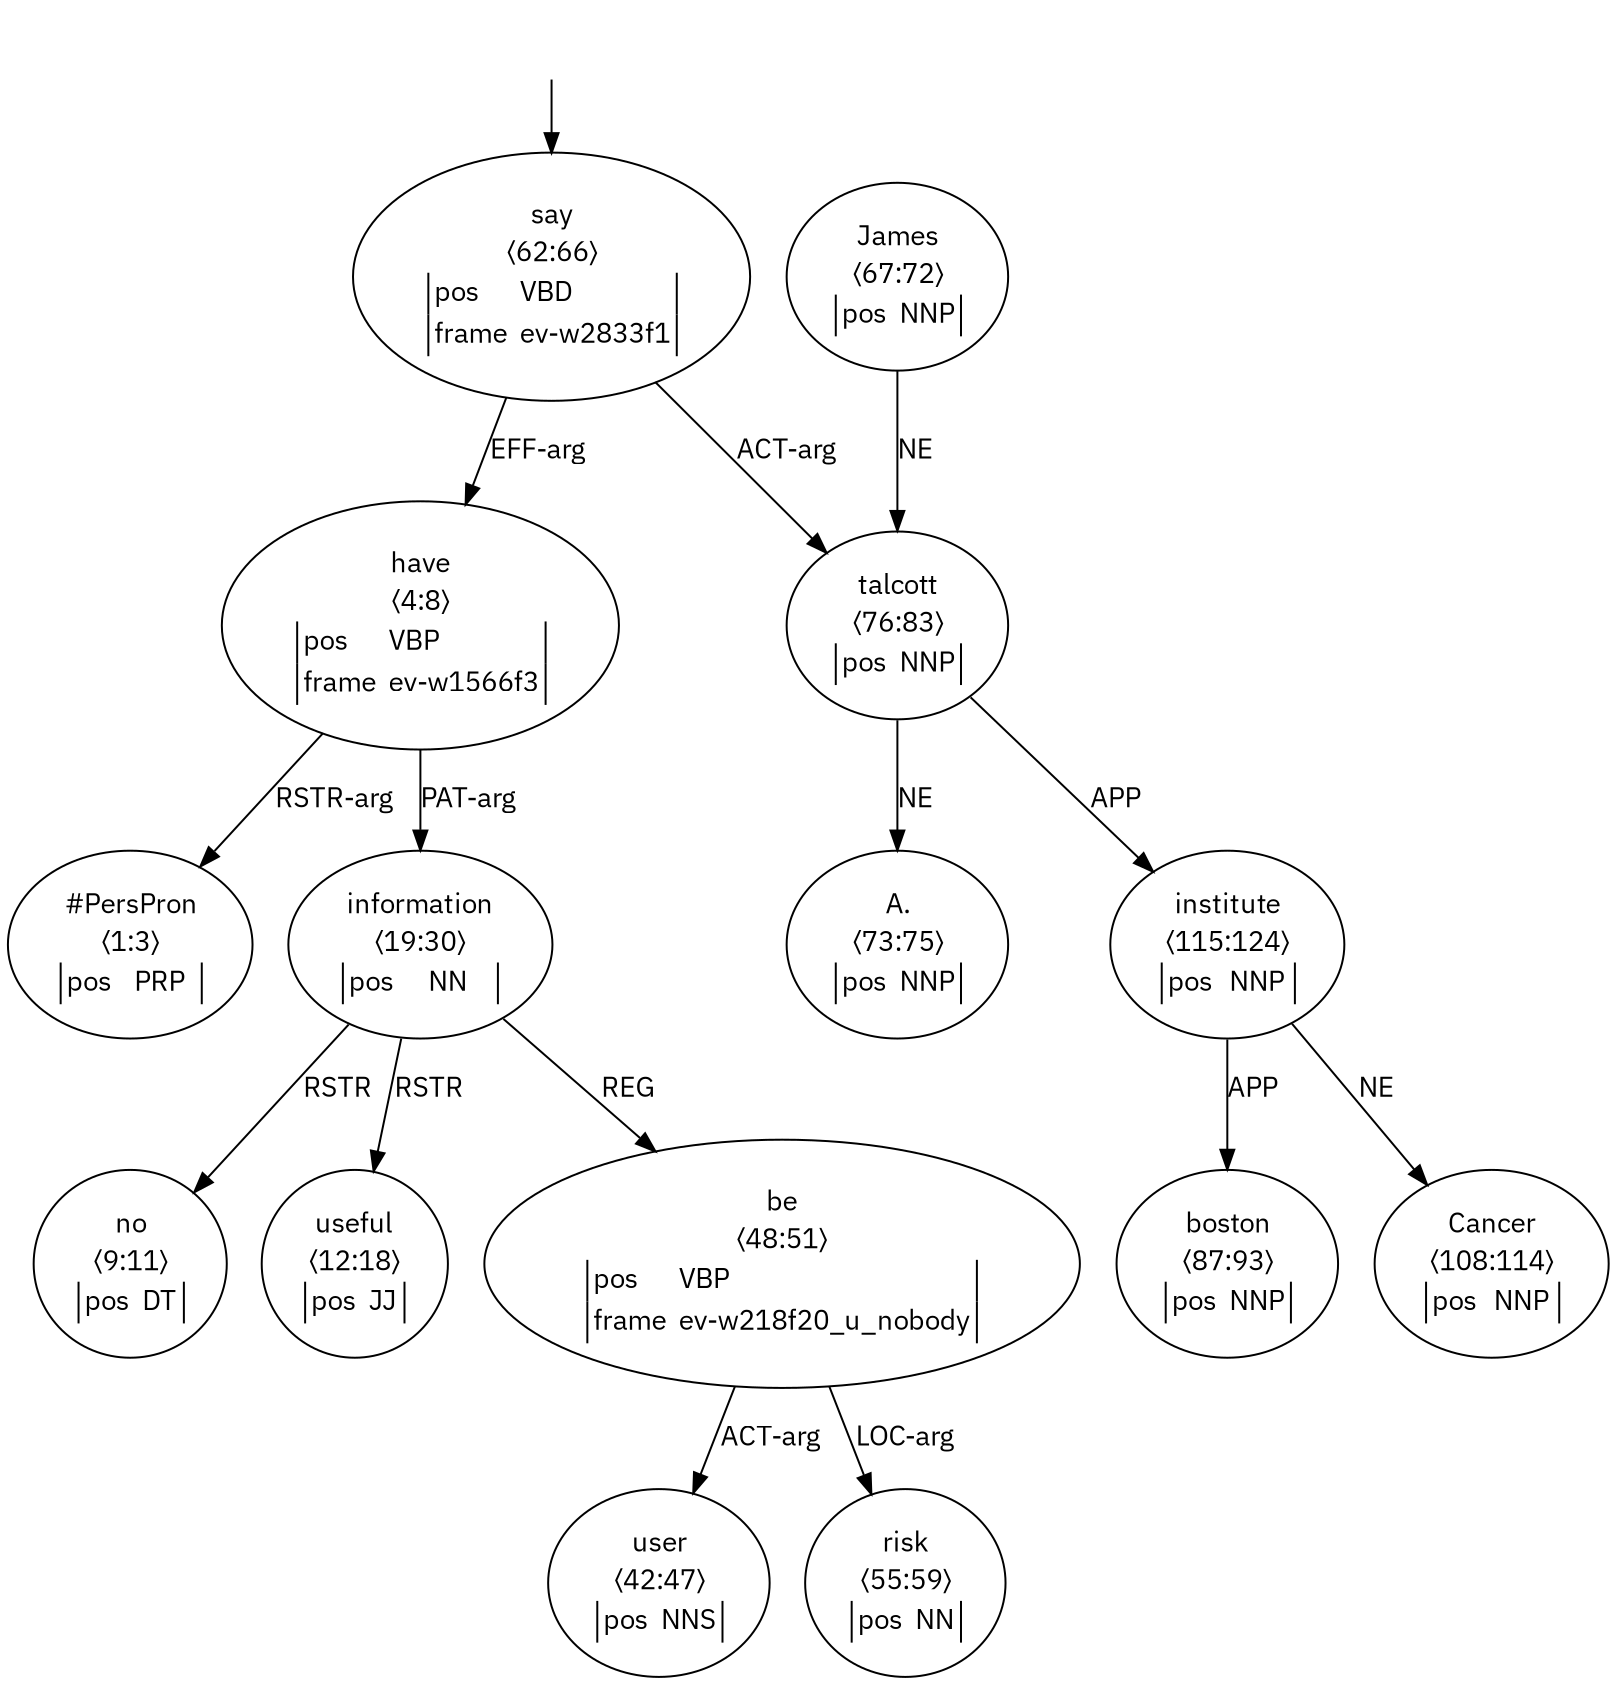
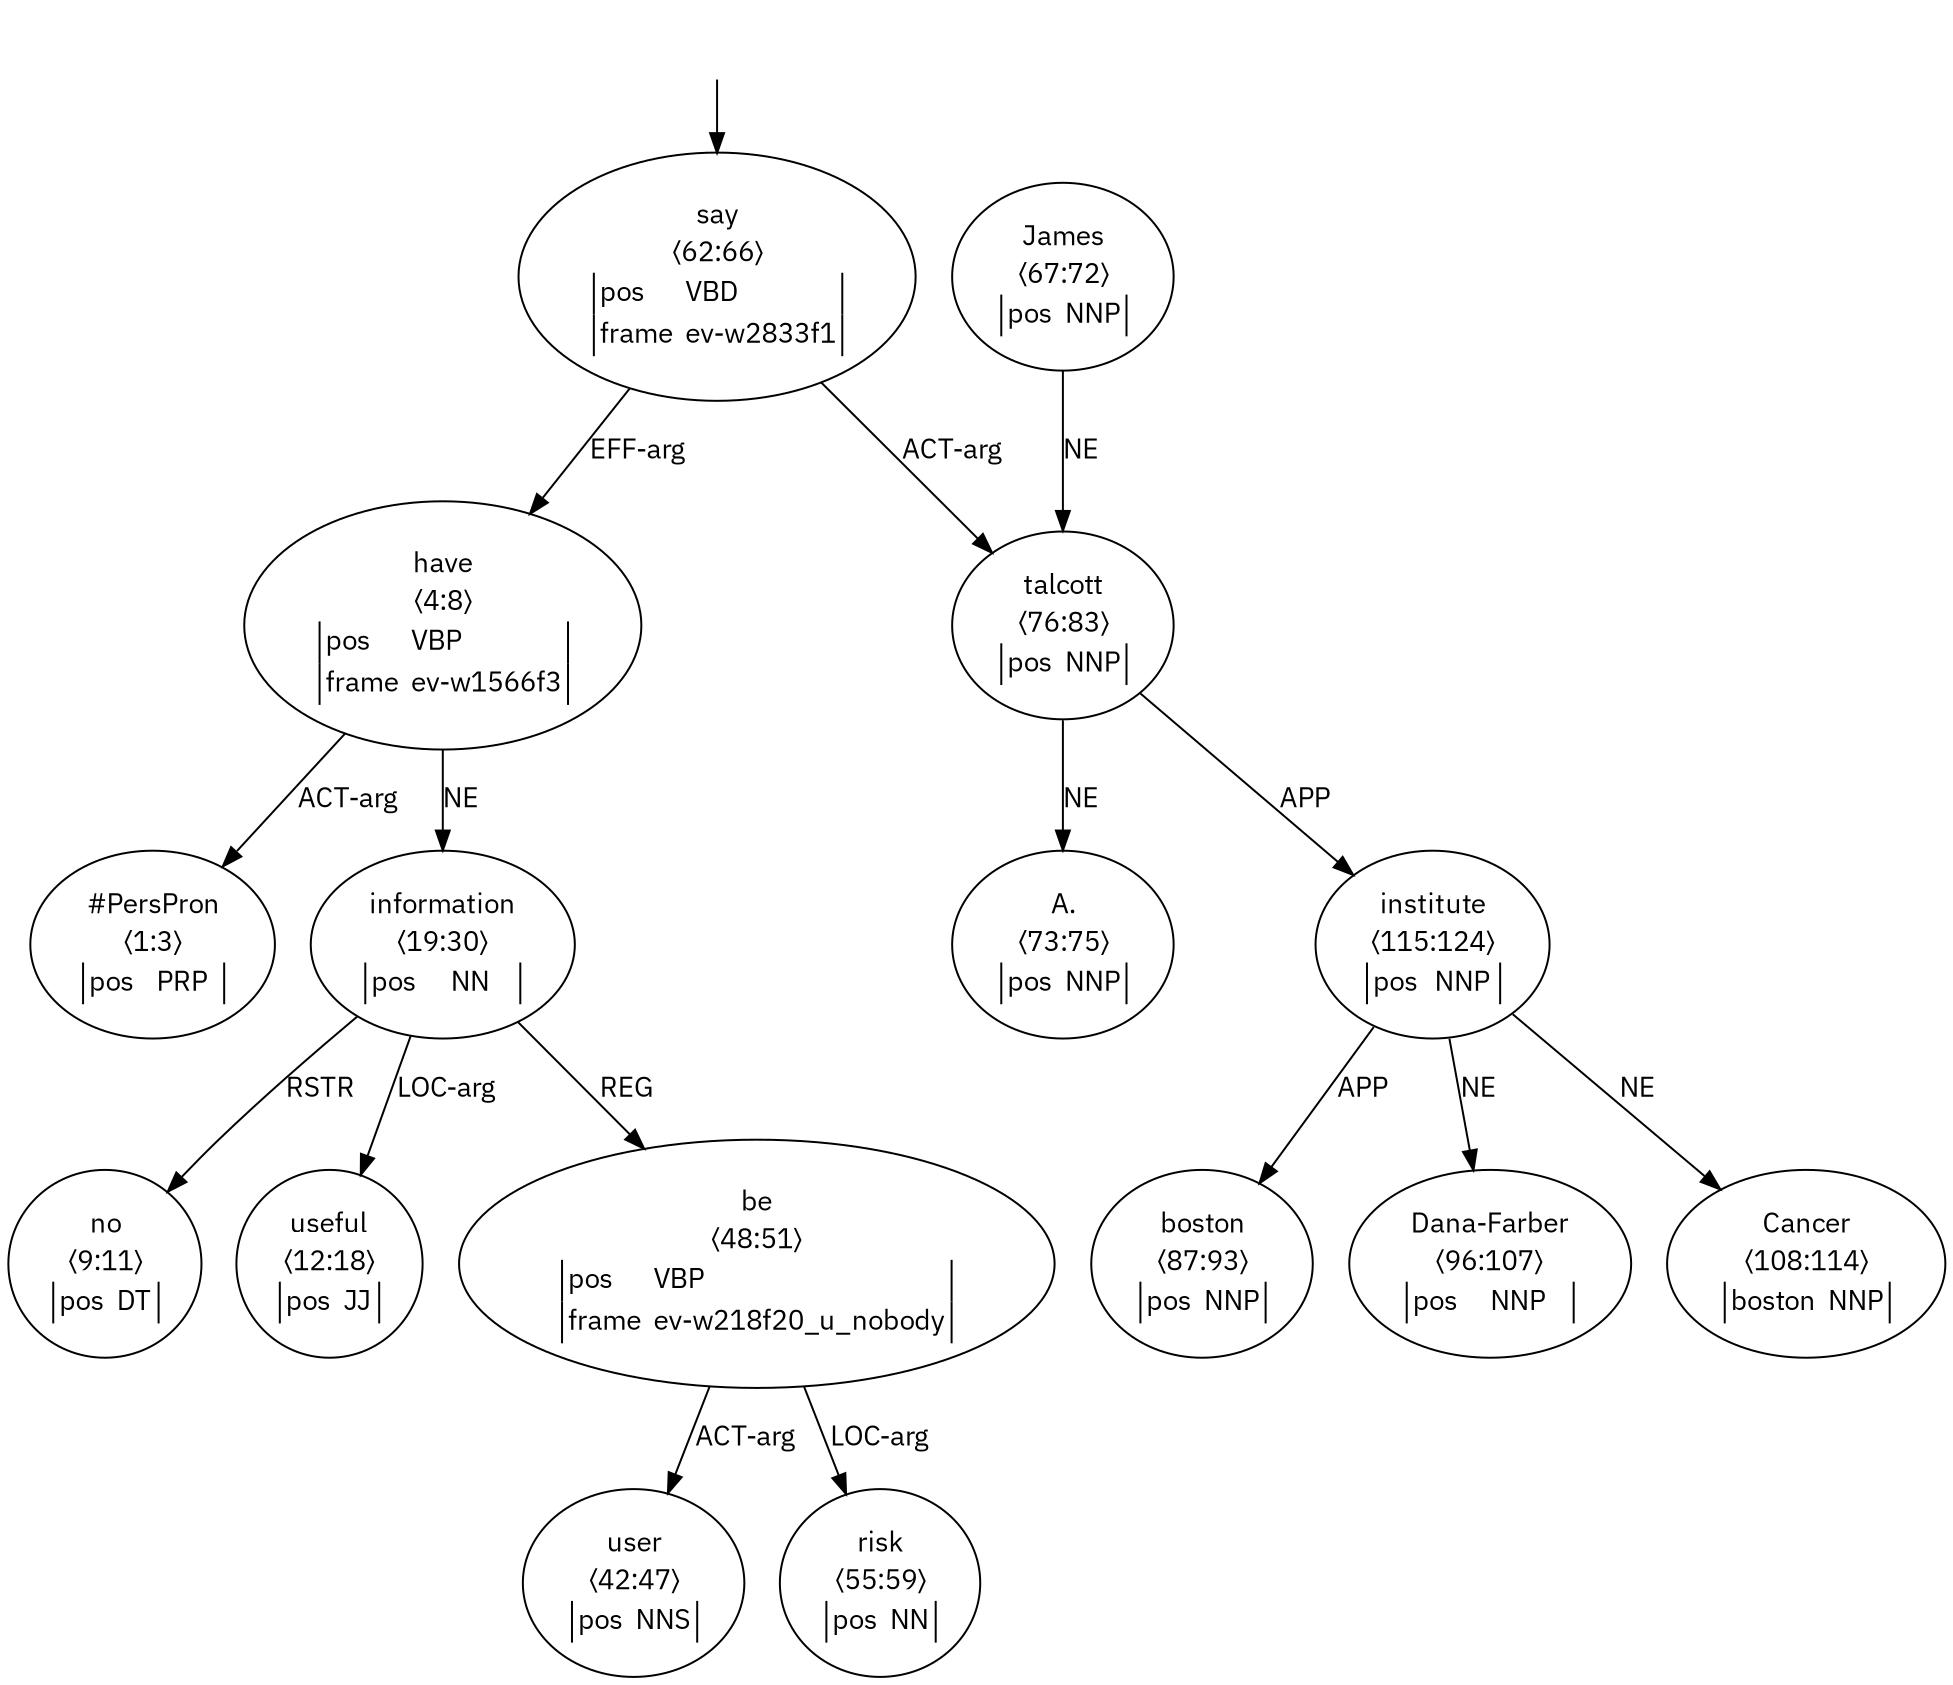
(335, 800) -> (348, 800)
(469, 800) -> (462, 800)
(429, 1089) -> (447, 1089)
none -> (1490, 1264)
(1455, 1302) -> (1773, 1302)
